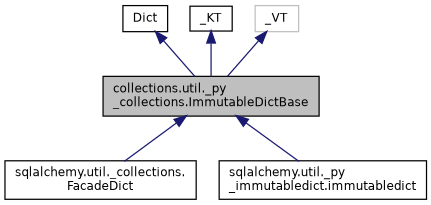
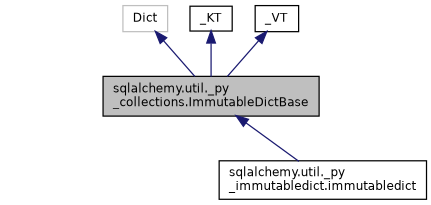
(145, 19) -> (145, 19)
(277, 19) -> (277, 19)
(211, 96) -> (211, 96)
(101, 180) -> none
